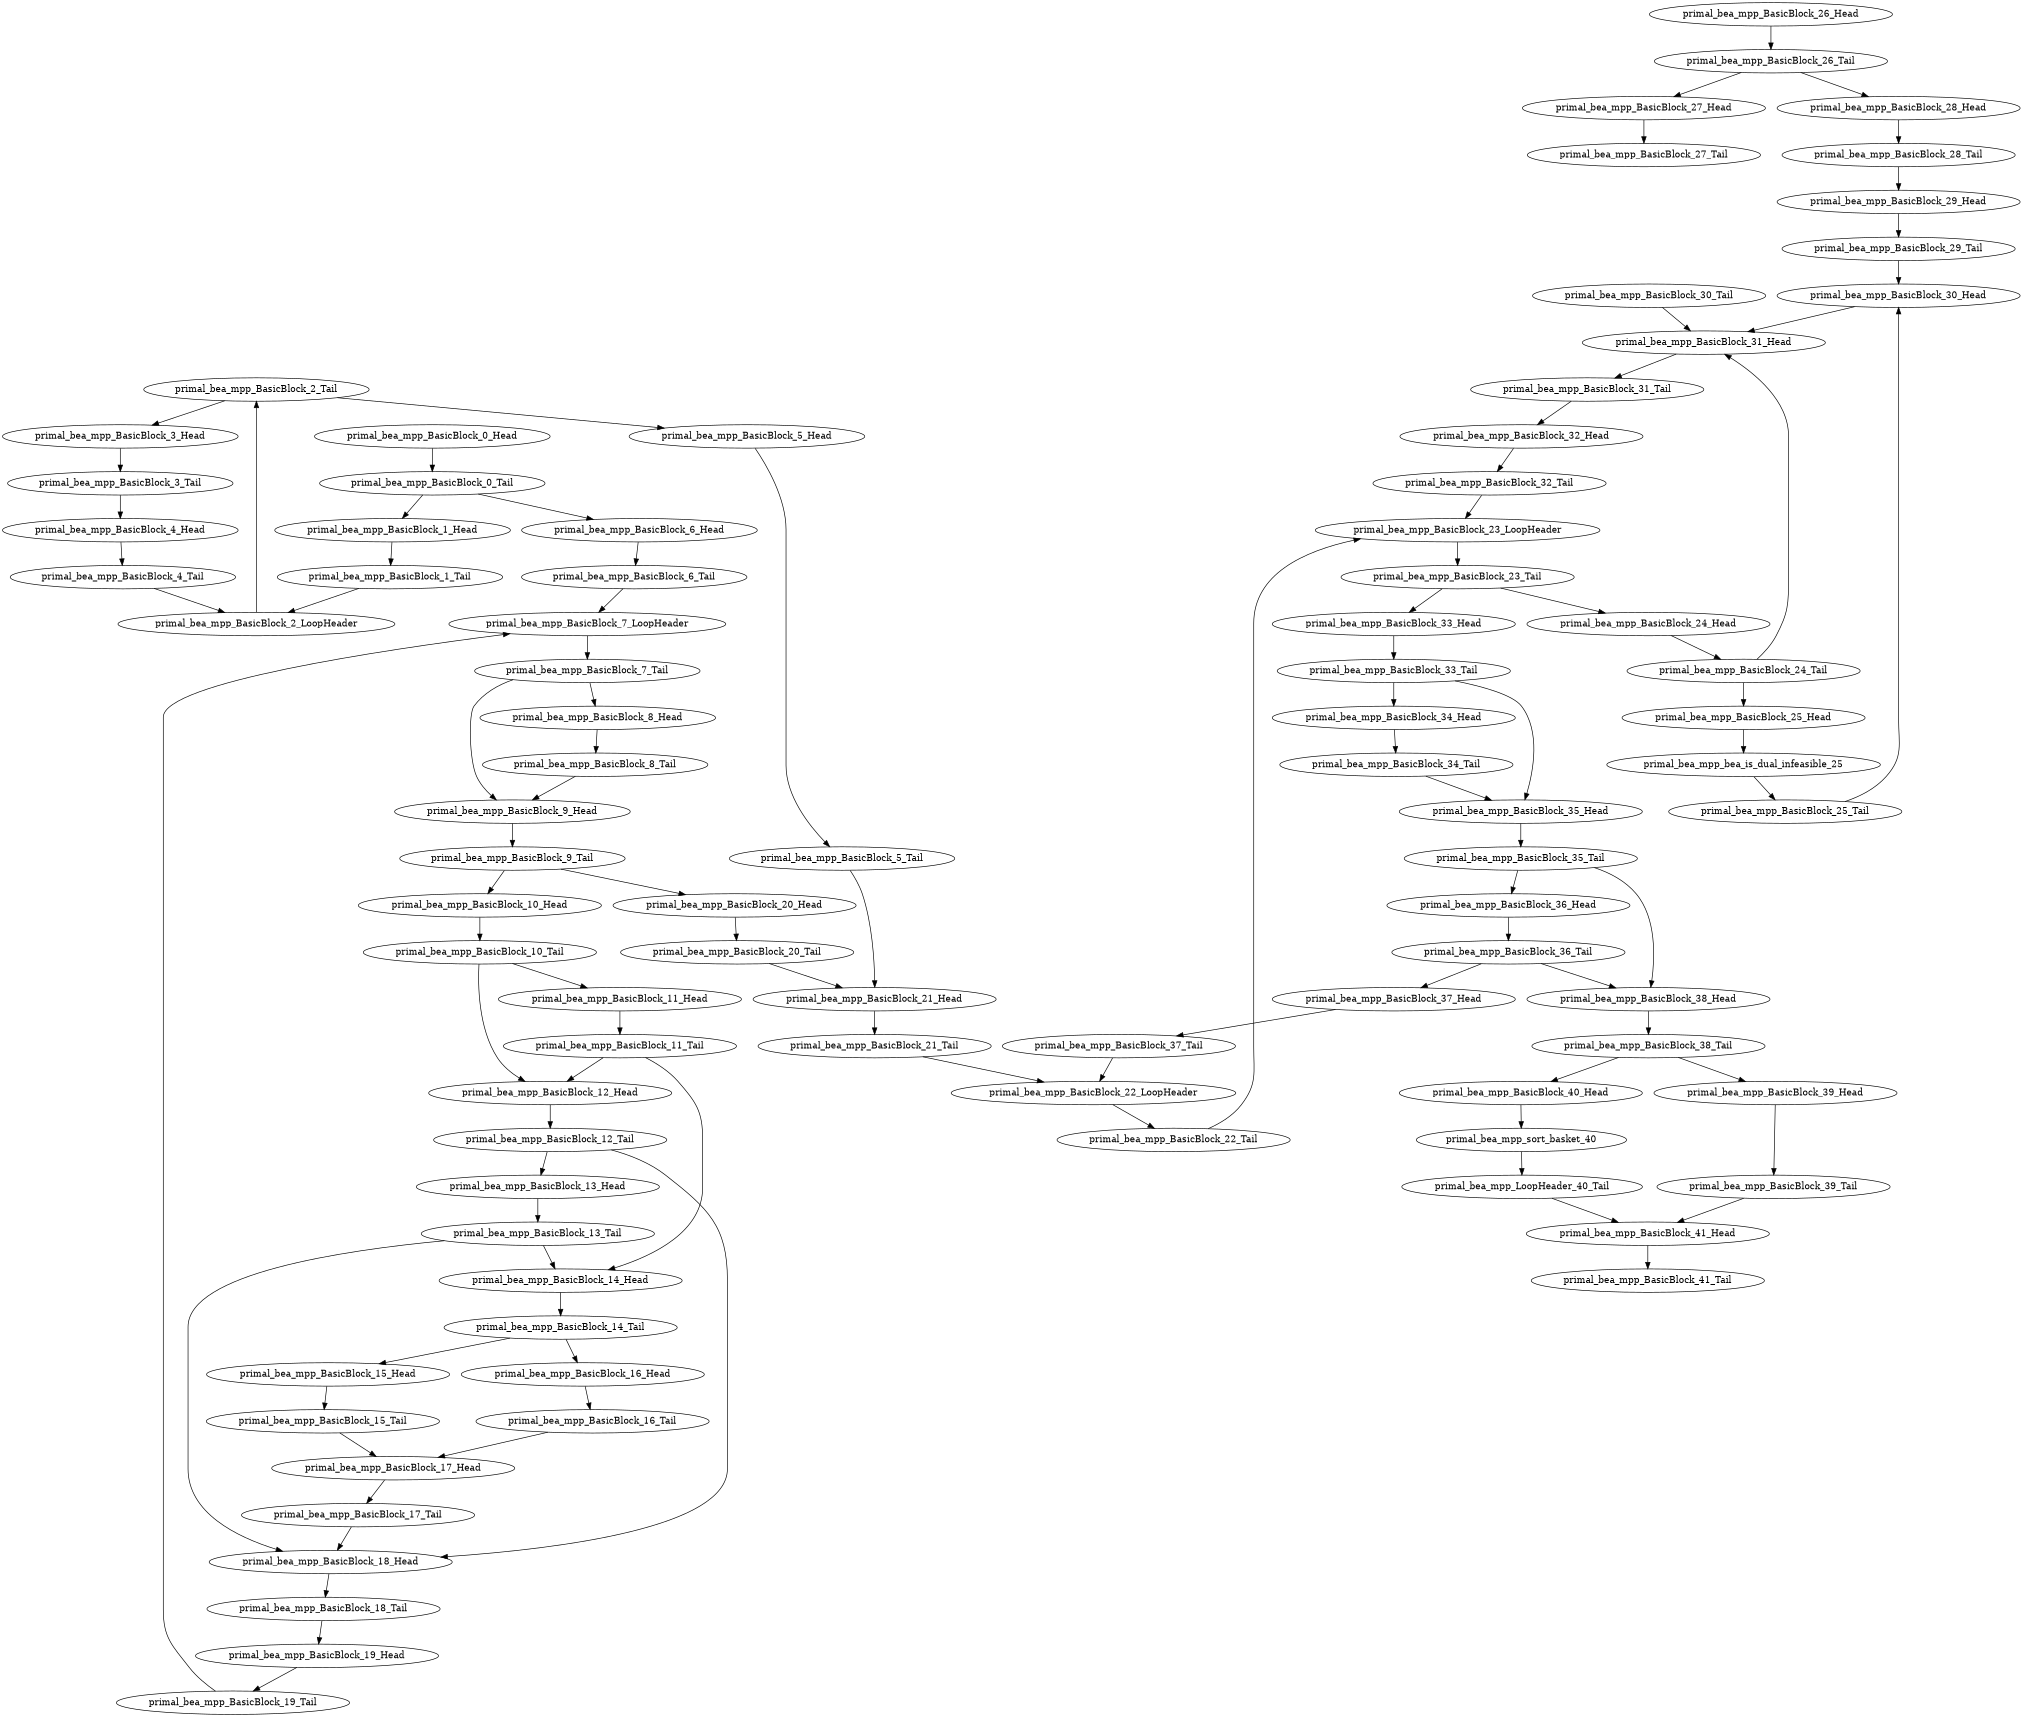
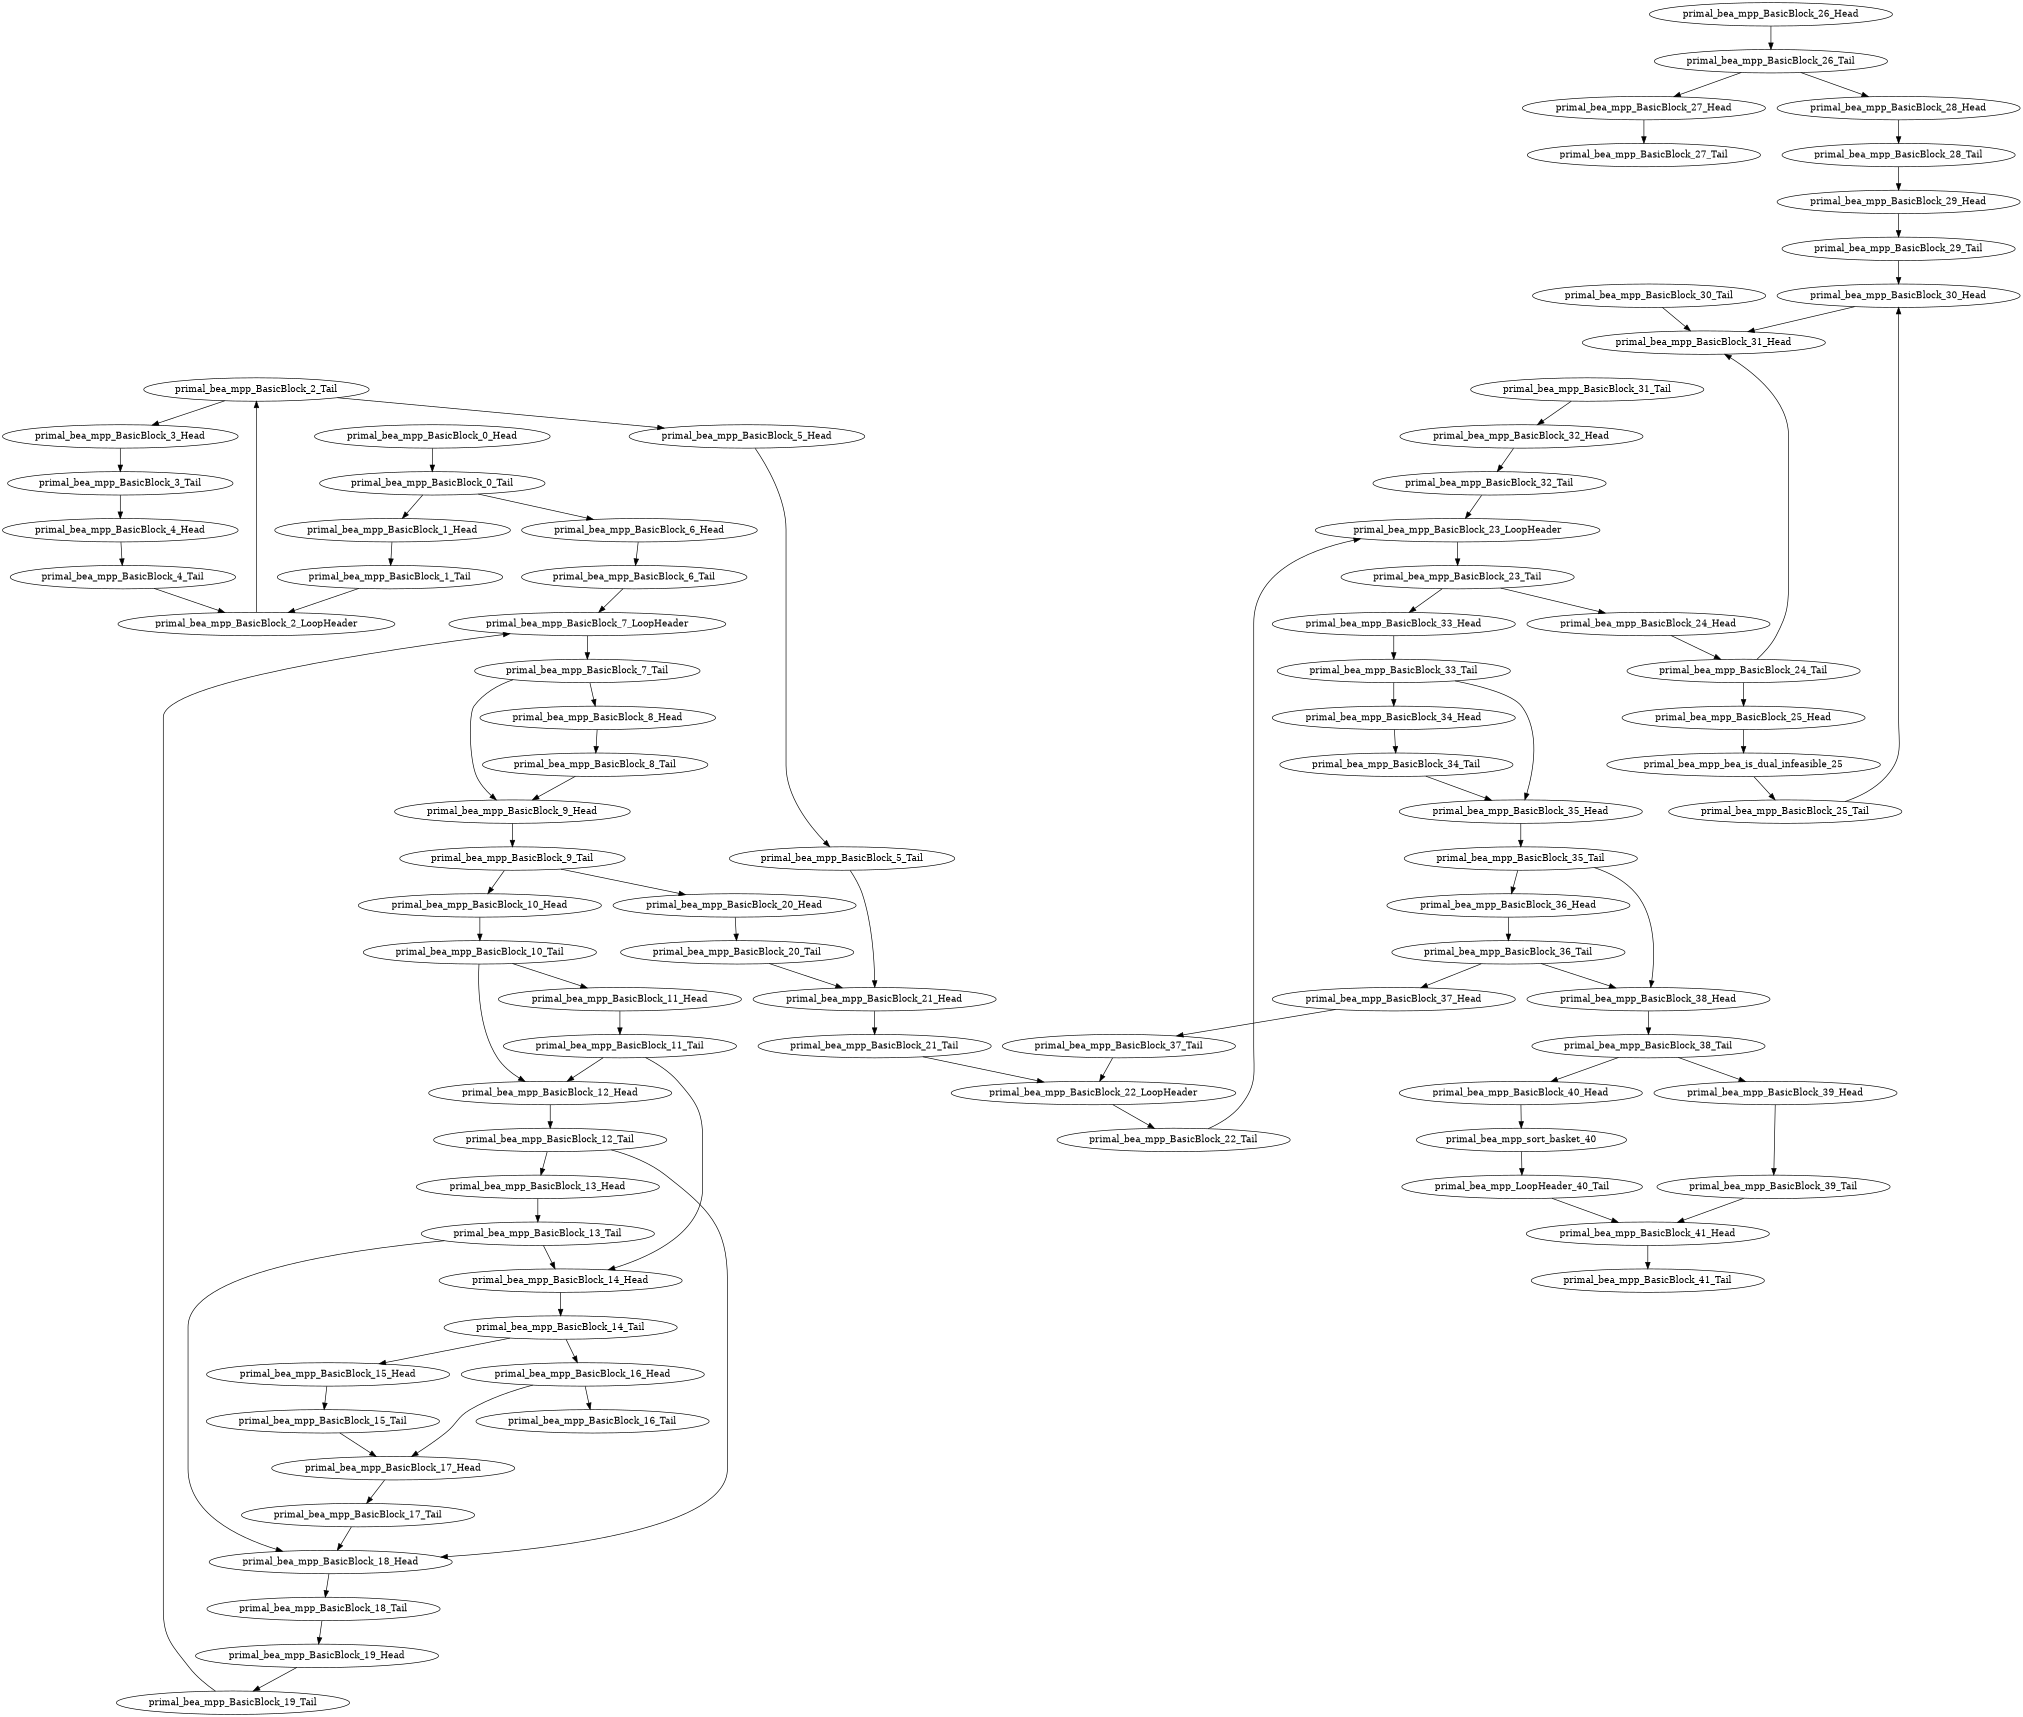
(1649, 365) -> none
(496, 1444) -> (470, 1410)
